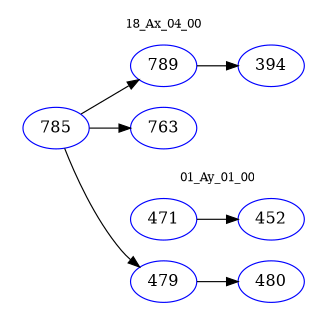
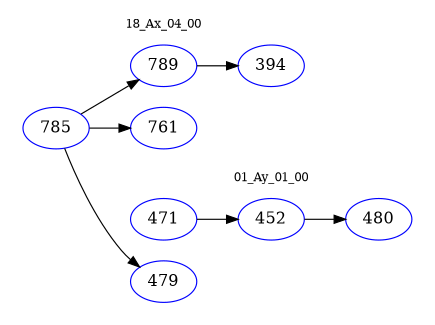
(164, 128) -> (164, 128)
(212, 282) -> (319, 219)
